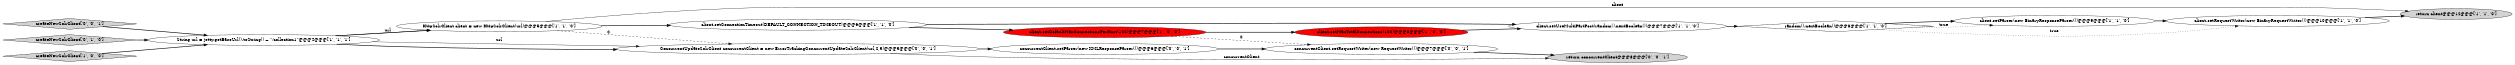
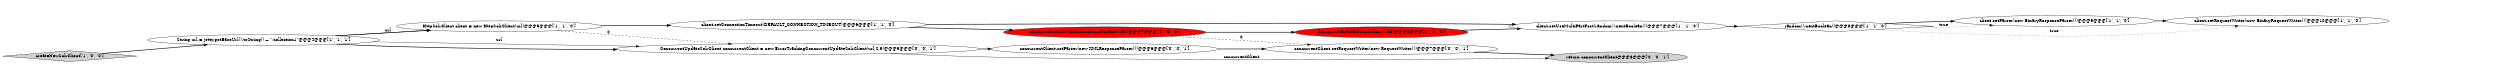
(2456, 14) -> none
(70, 24) -> none
(70, 40) -> none
